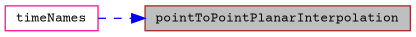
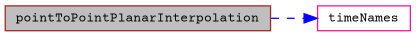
(115, 18) -> (288, 18)
